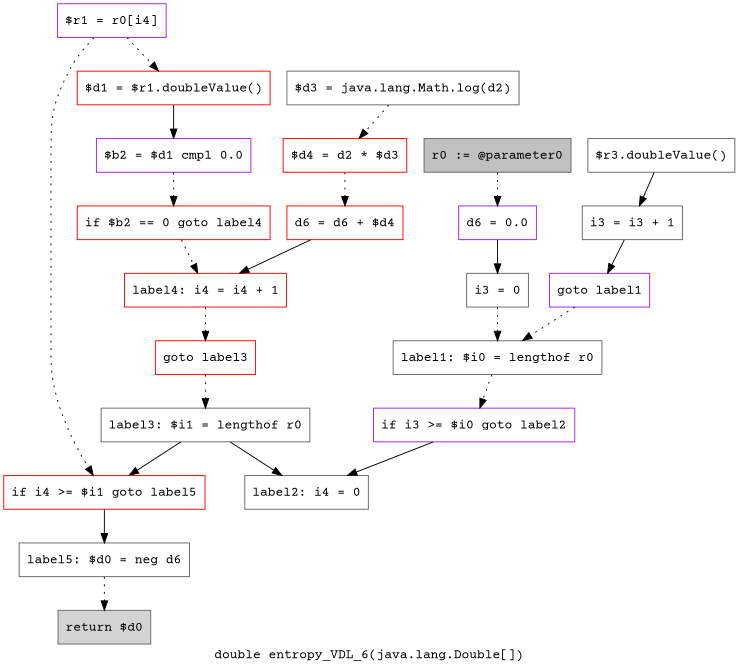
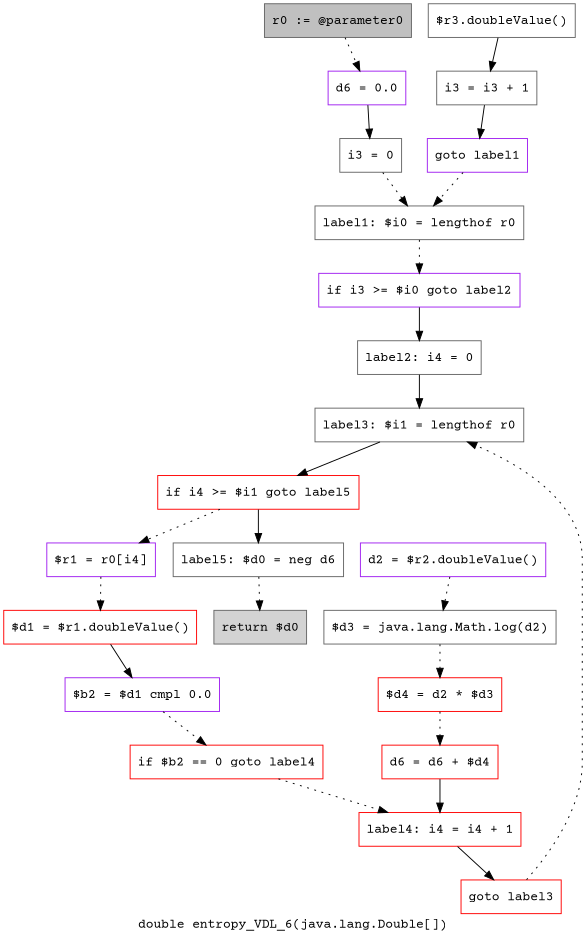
(51, 251) -> (184, 524)
(205, 319) -> (472, 860)
(252, 456) -> (419, 387)
none -> (453, 560)
